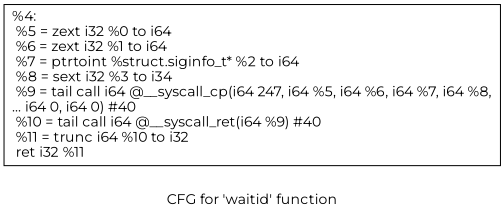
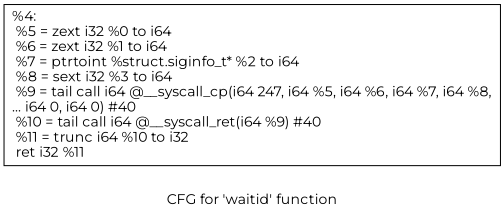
(93, 77) -> (93, 77)
